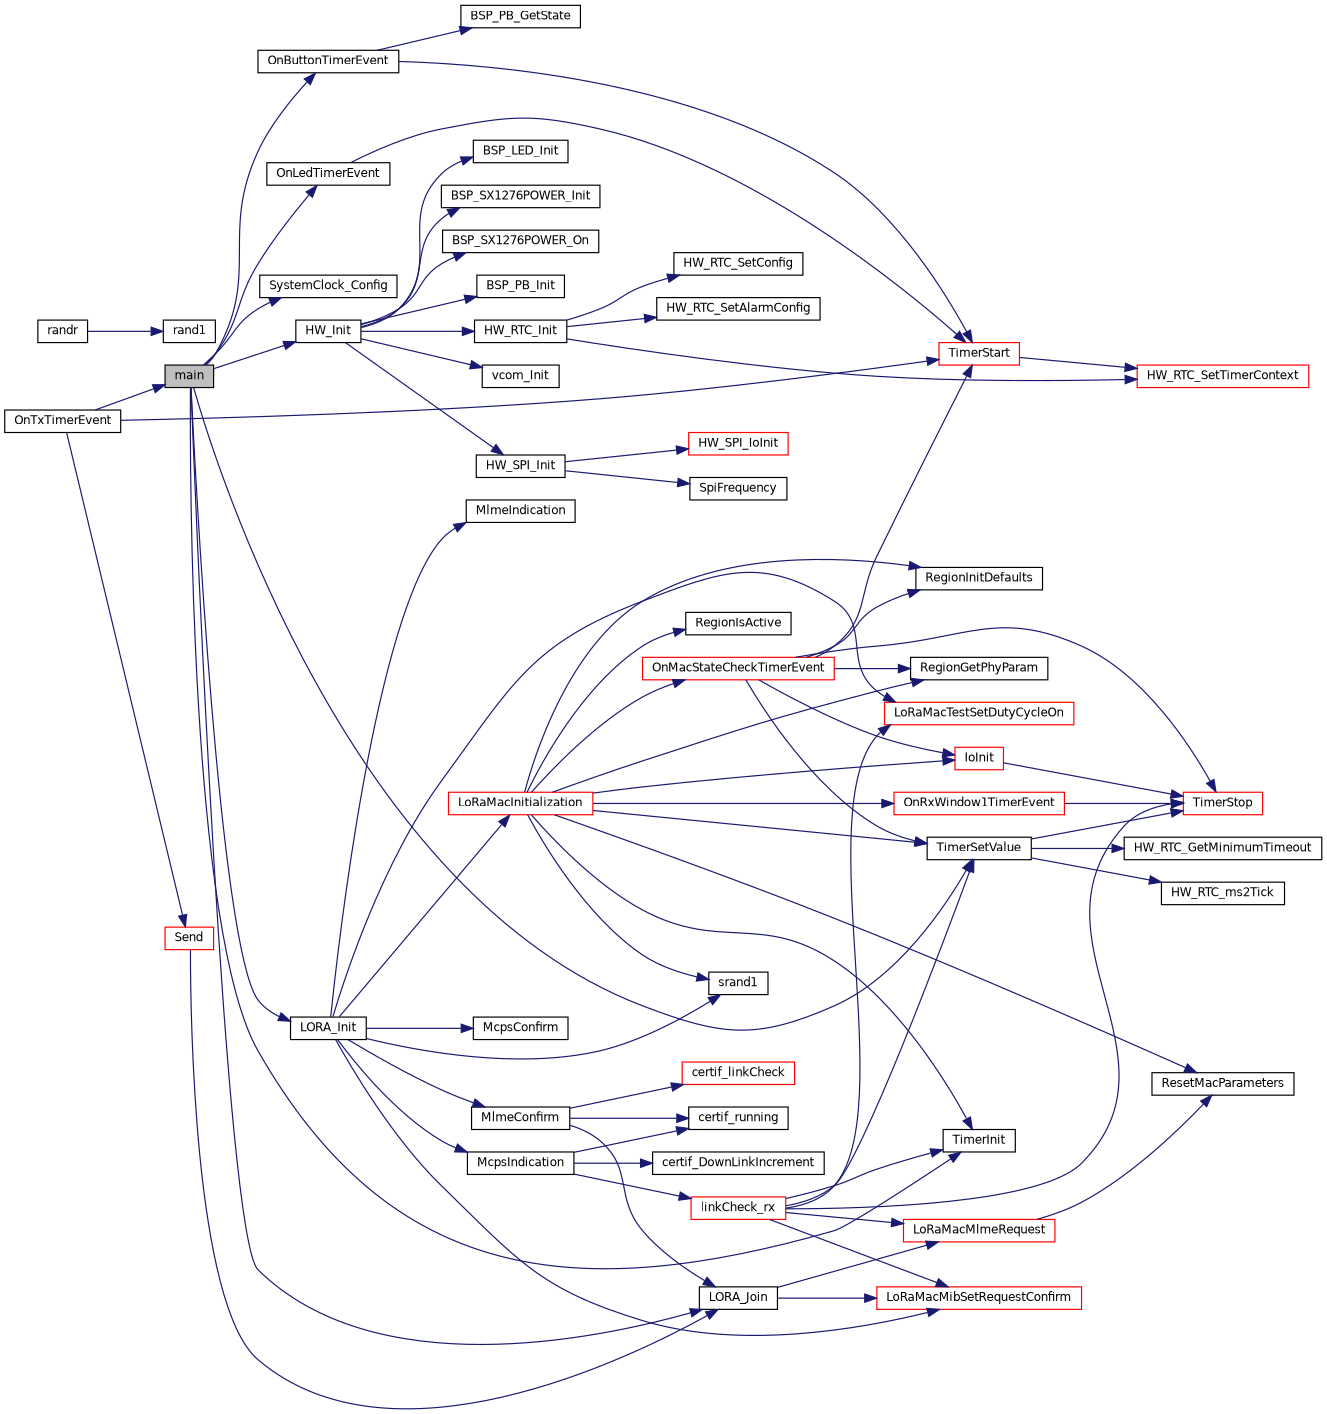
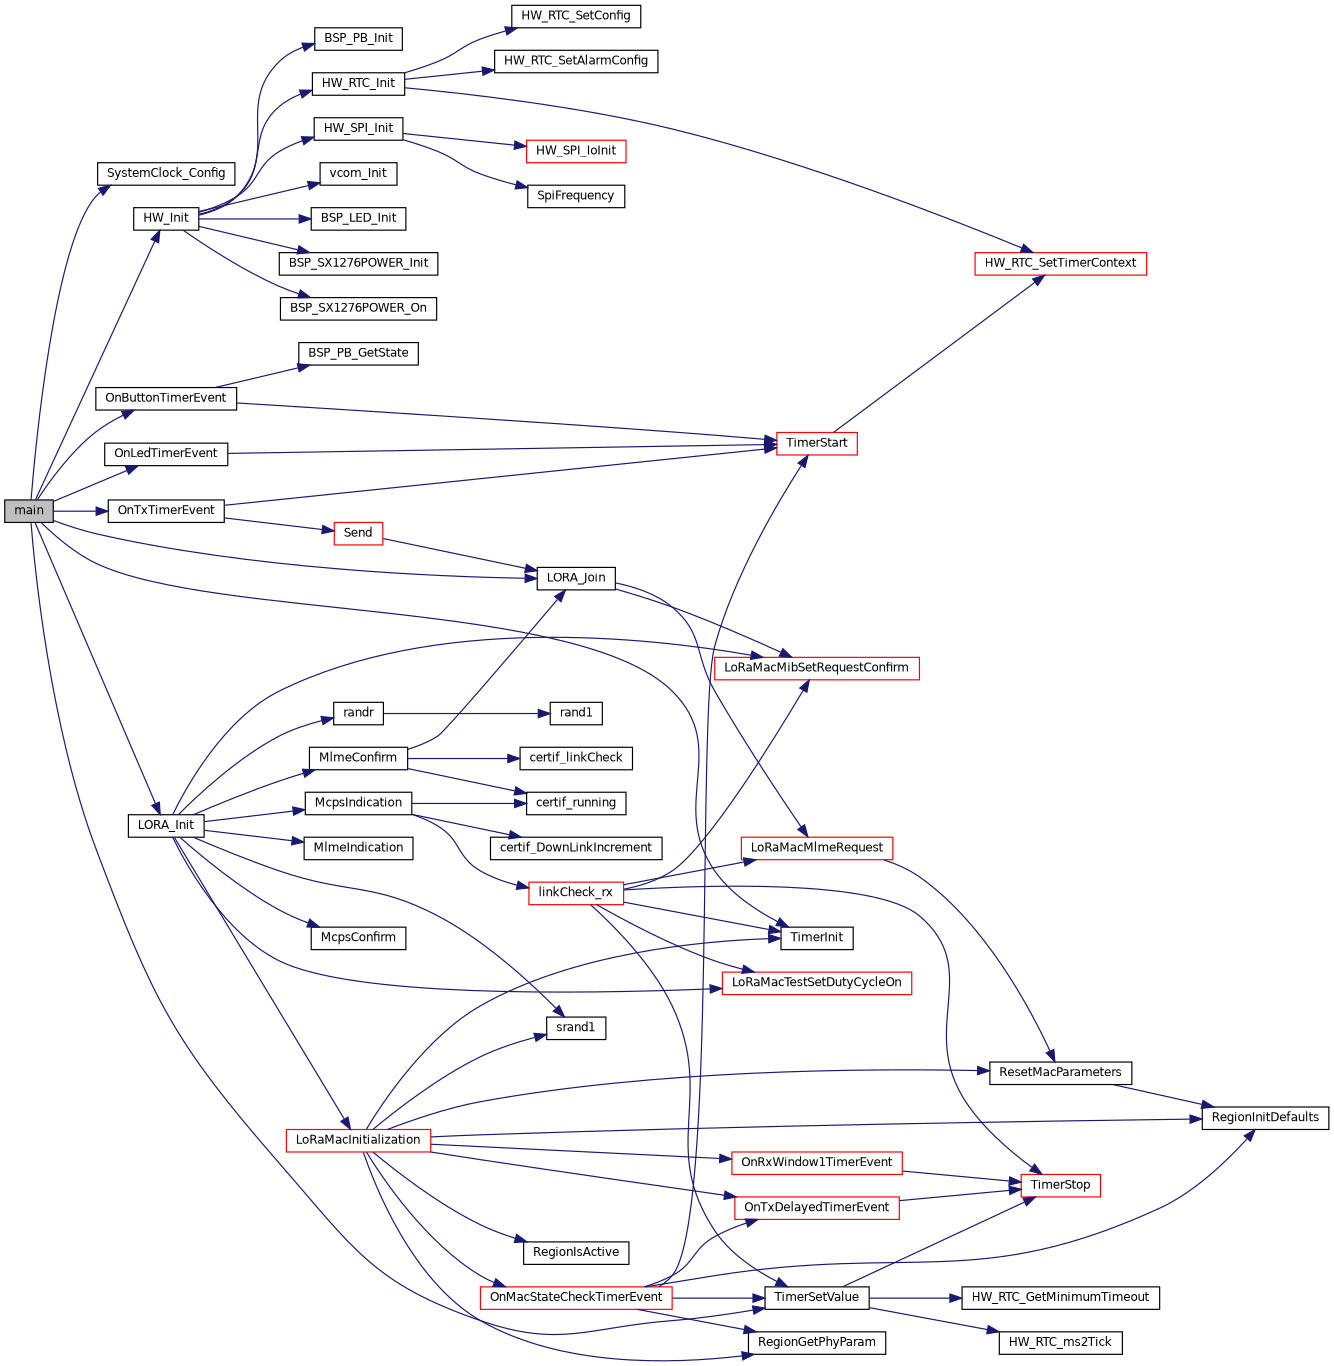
(124, 399) -> (75, 511)
(1033, 631) -> none
none -> (244, 758)
(979, 758) -> (817, 1208)
(754, 826) -> none
(738, 1073) -> (576, 759)
none -> (1157, 1094)
